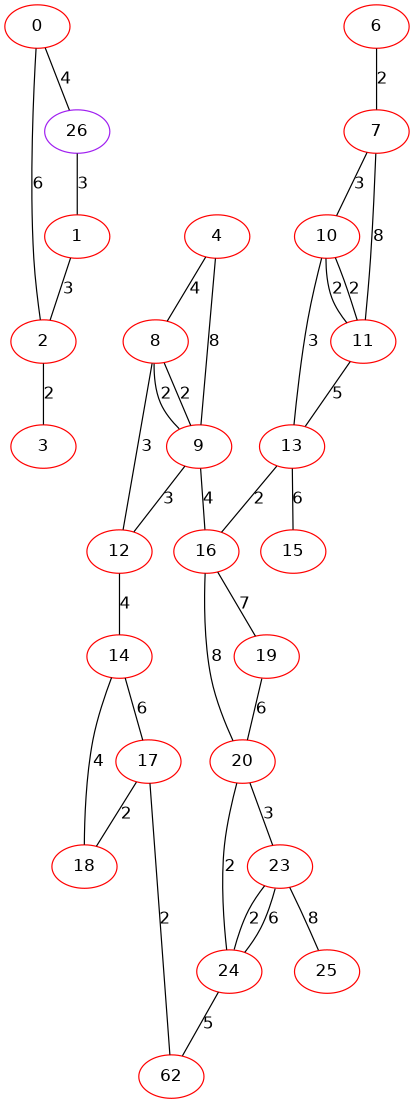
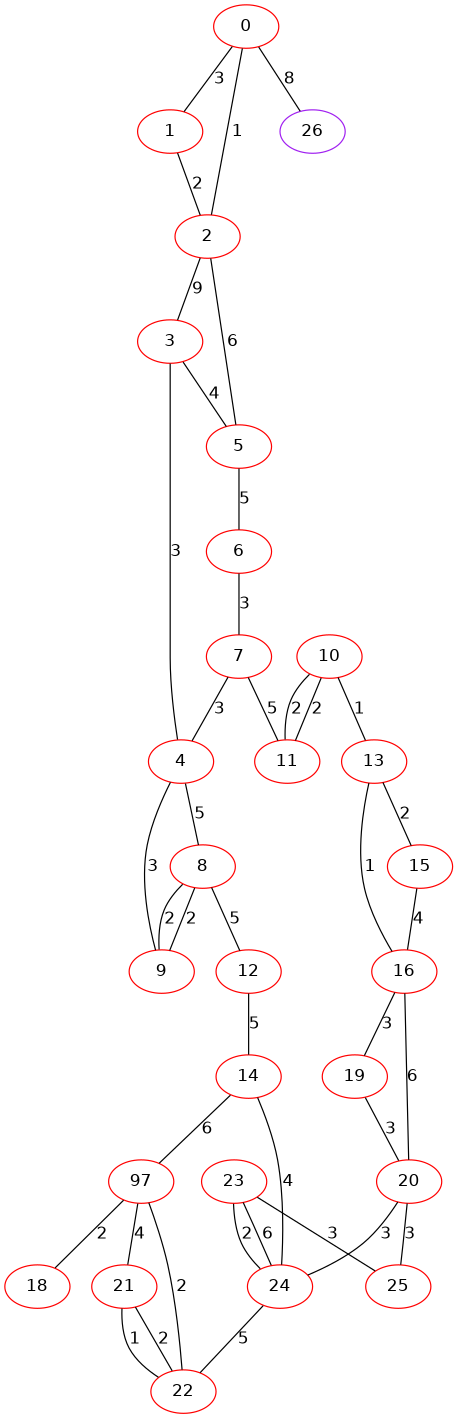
(66, 79) -> (290, 79)
(383, 79) -> (245, 604)
(39, 184) -> (238, 132)
(77, 184) -> (208, 79)
(352, 184) -> (210, 709)
(379, 237) -> (273, 709)
(69, 289) -> (198, 184)
(196, 289) -> (200, 814)
(215, 342) -> (153, 867)
(314, 342) -> (360, 709)
(49, 394) -> (198, 289)
(328, 394) -> none
(147, 447) -> (235, 919)
none -> (239, 447)
(159, 499) -> none
(203, 499) -> (412, 919)
(259, 499) -> (371, 867)
(298, 499) -> (406, 814)
none -> (170, 552)
(126, 604) -> (255, 1024)
(245, 604) -> (387, 1024)
(217, 657) -> (413, 1077)
(262, 709) -> (391, 1129)
(90, 760) -> (280, 1179)
(148, 762) -> (141, 1182)
(261, 814) -> (404, 1234)
(231, 867) -> (386, 1234)
(314, 919) -> (333, 1234)
(171, 1077) -> (183, 1392)
none -> (124, 1287)
